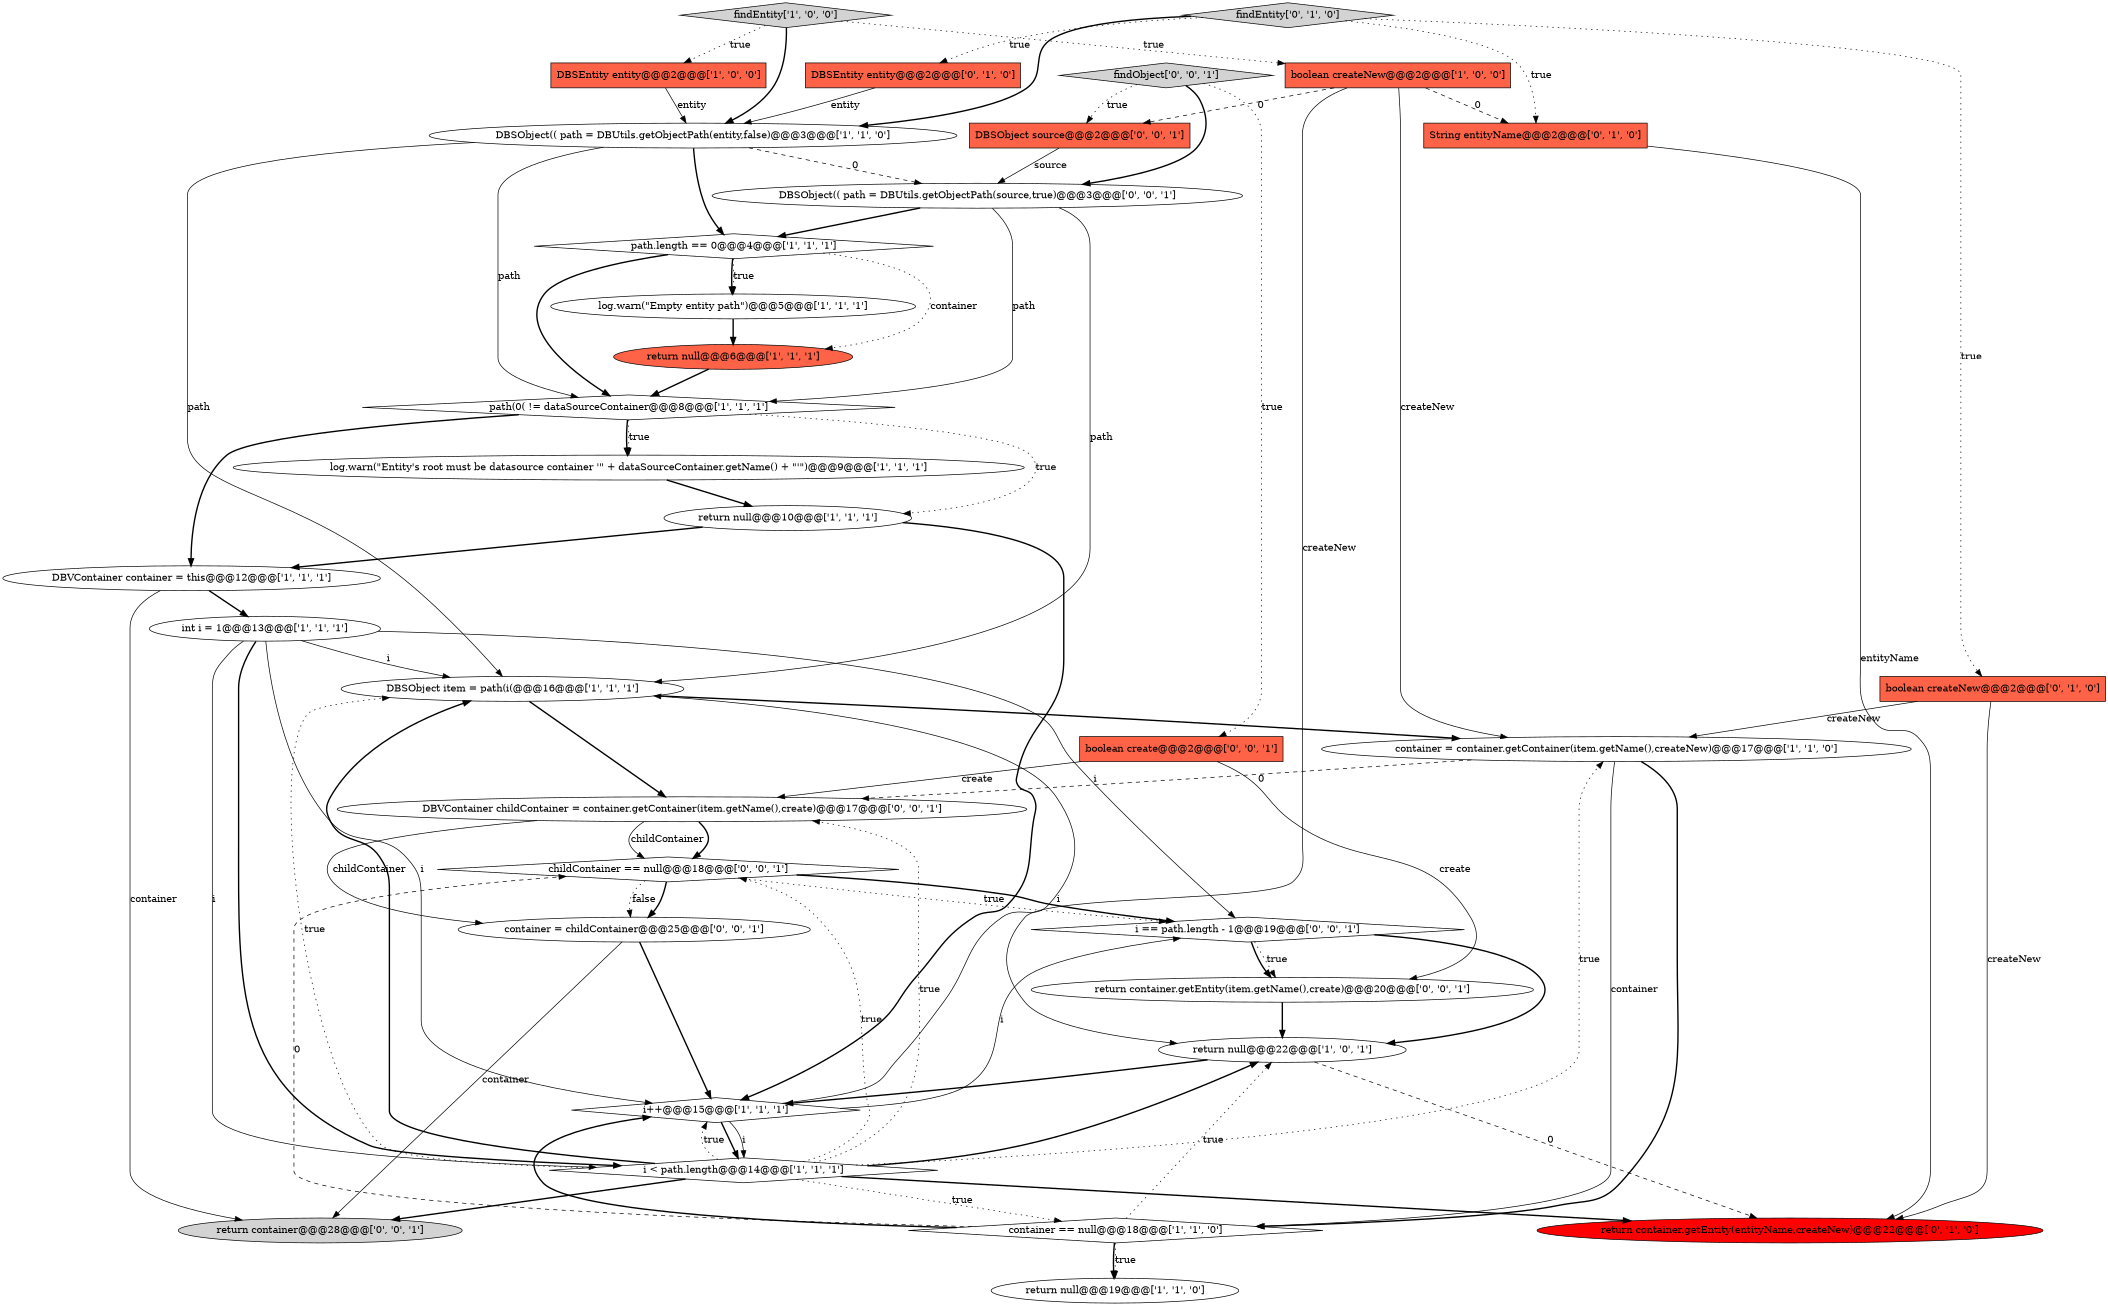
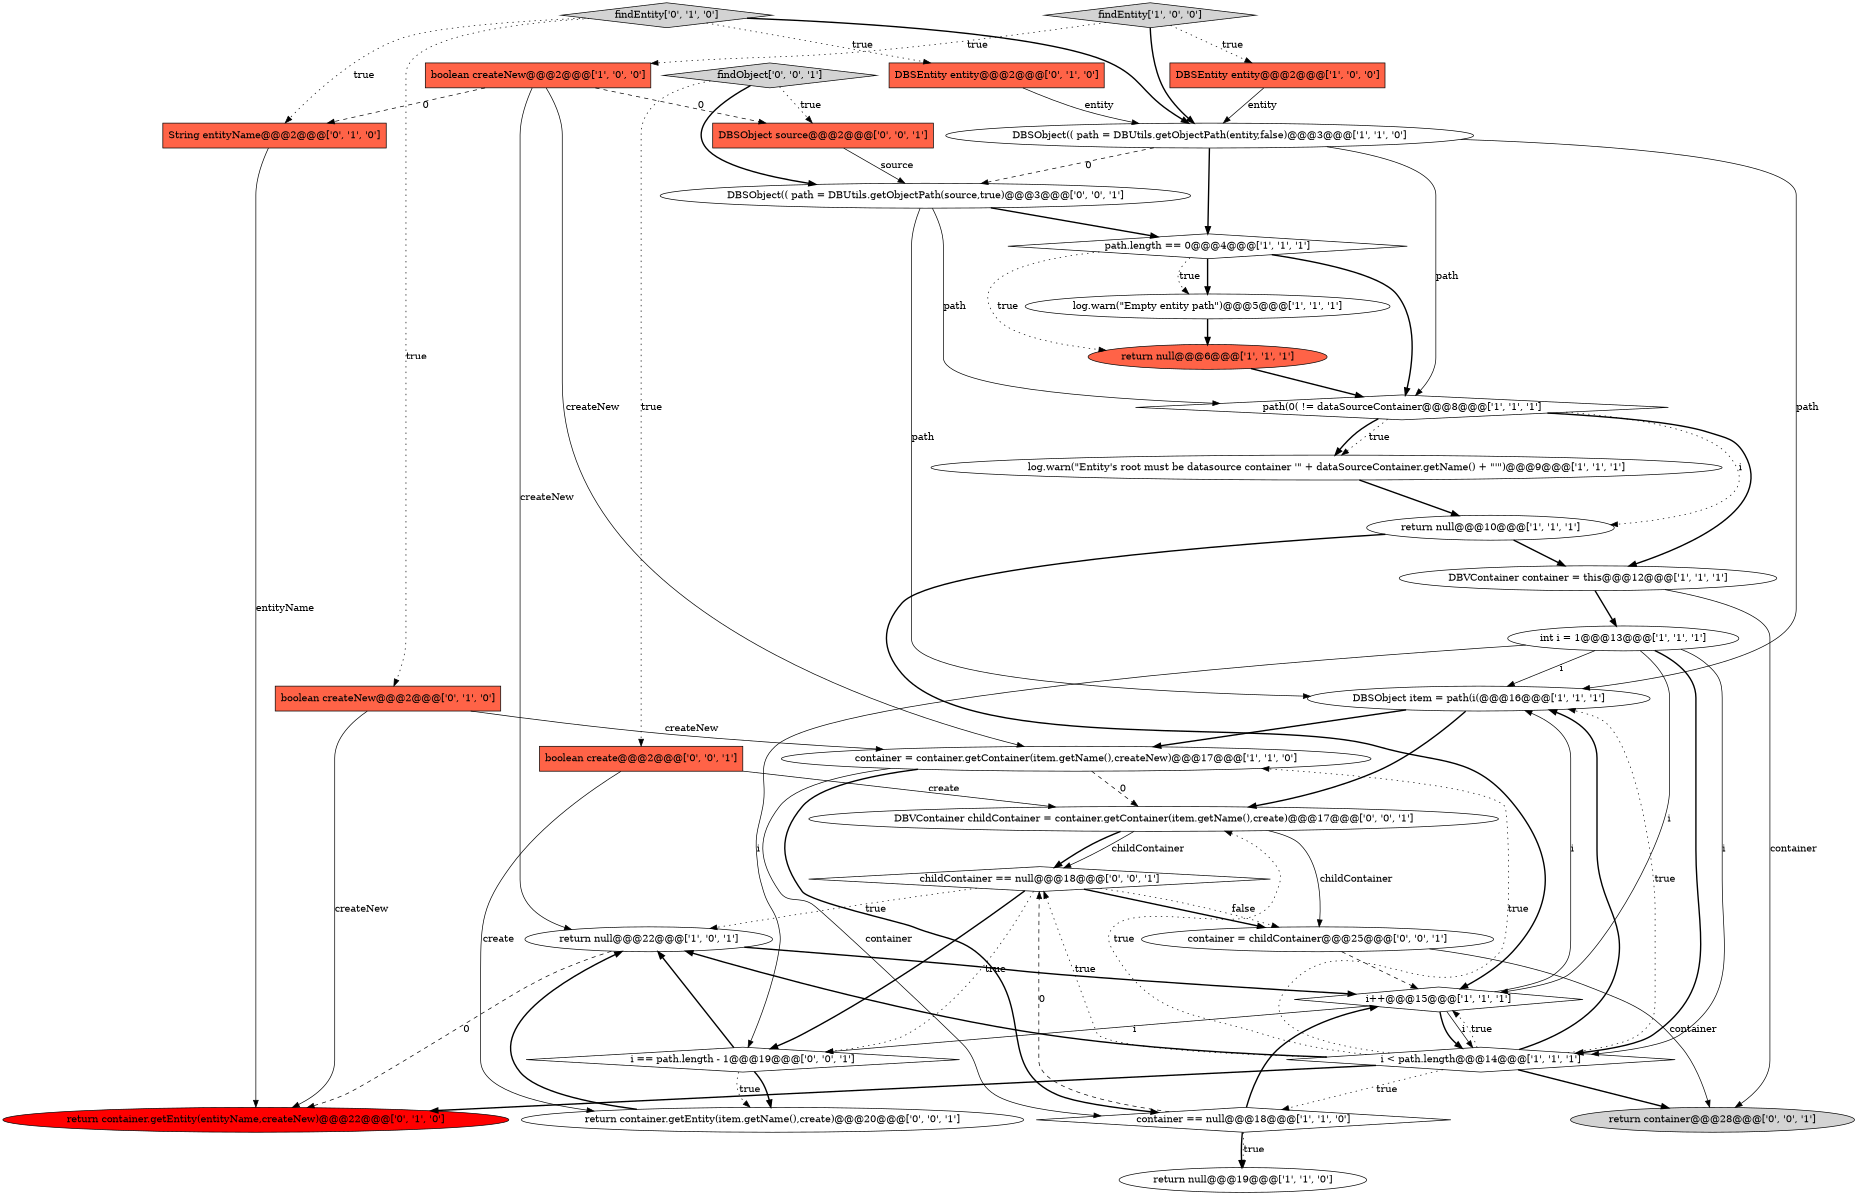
(954, 306) -> (1008, 306)
(1046, 468) -> (1741, 468)
(674, 1017) -> (1380, 970)
(1193, 1147) -> (853, 906)
